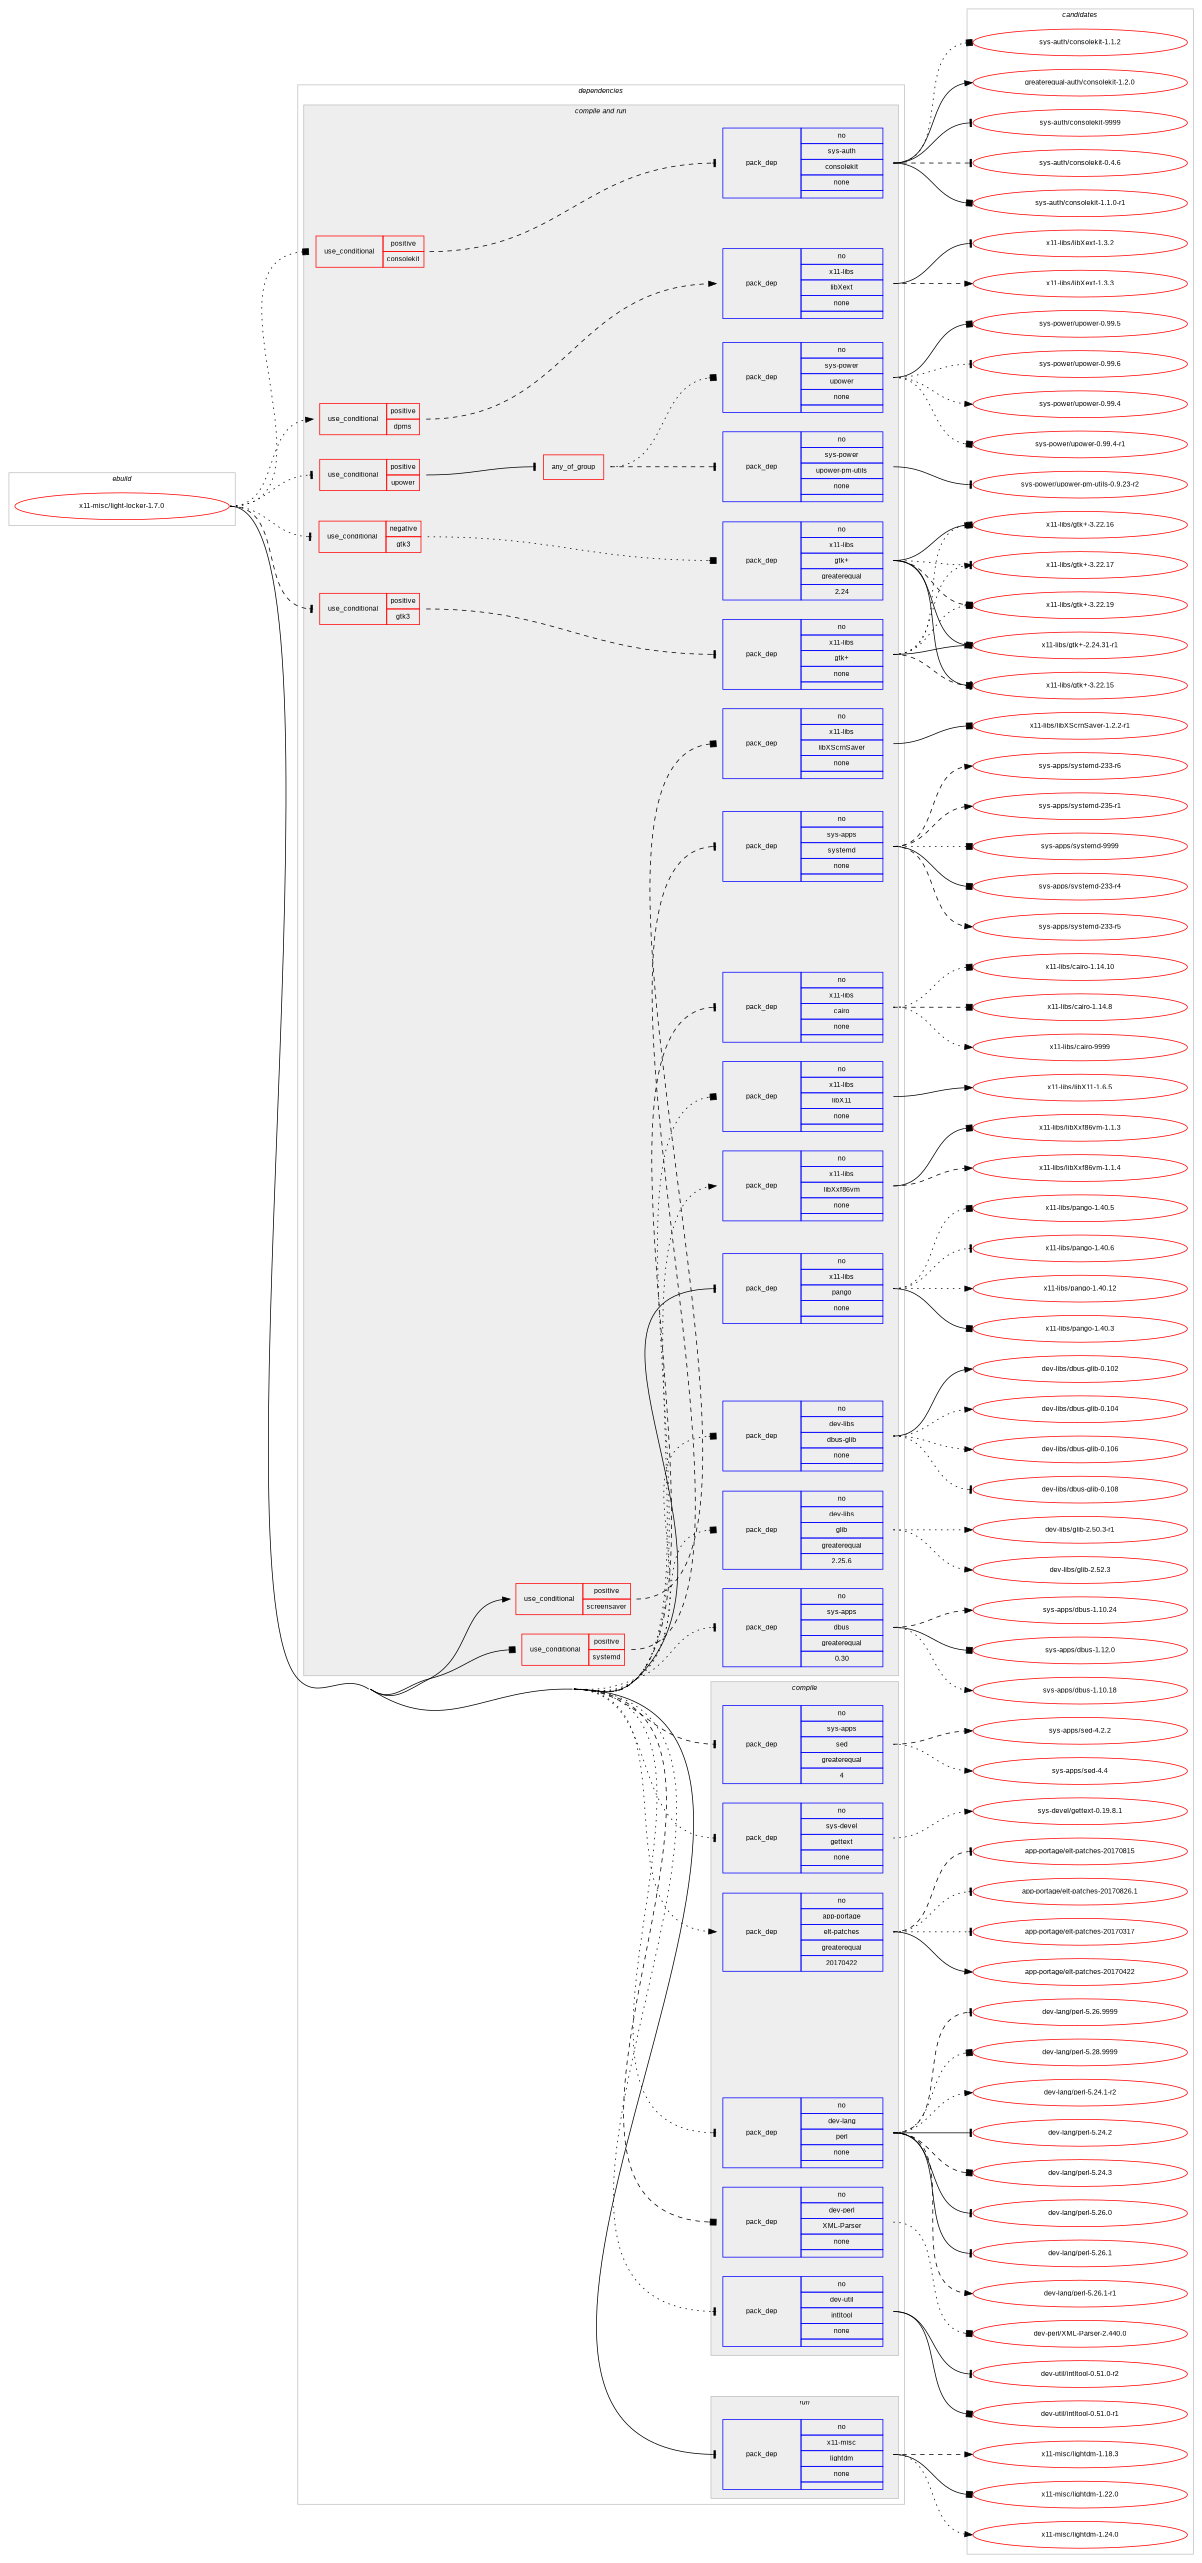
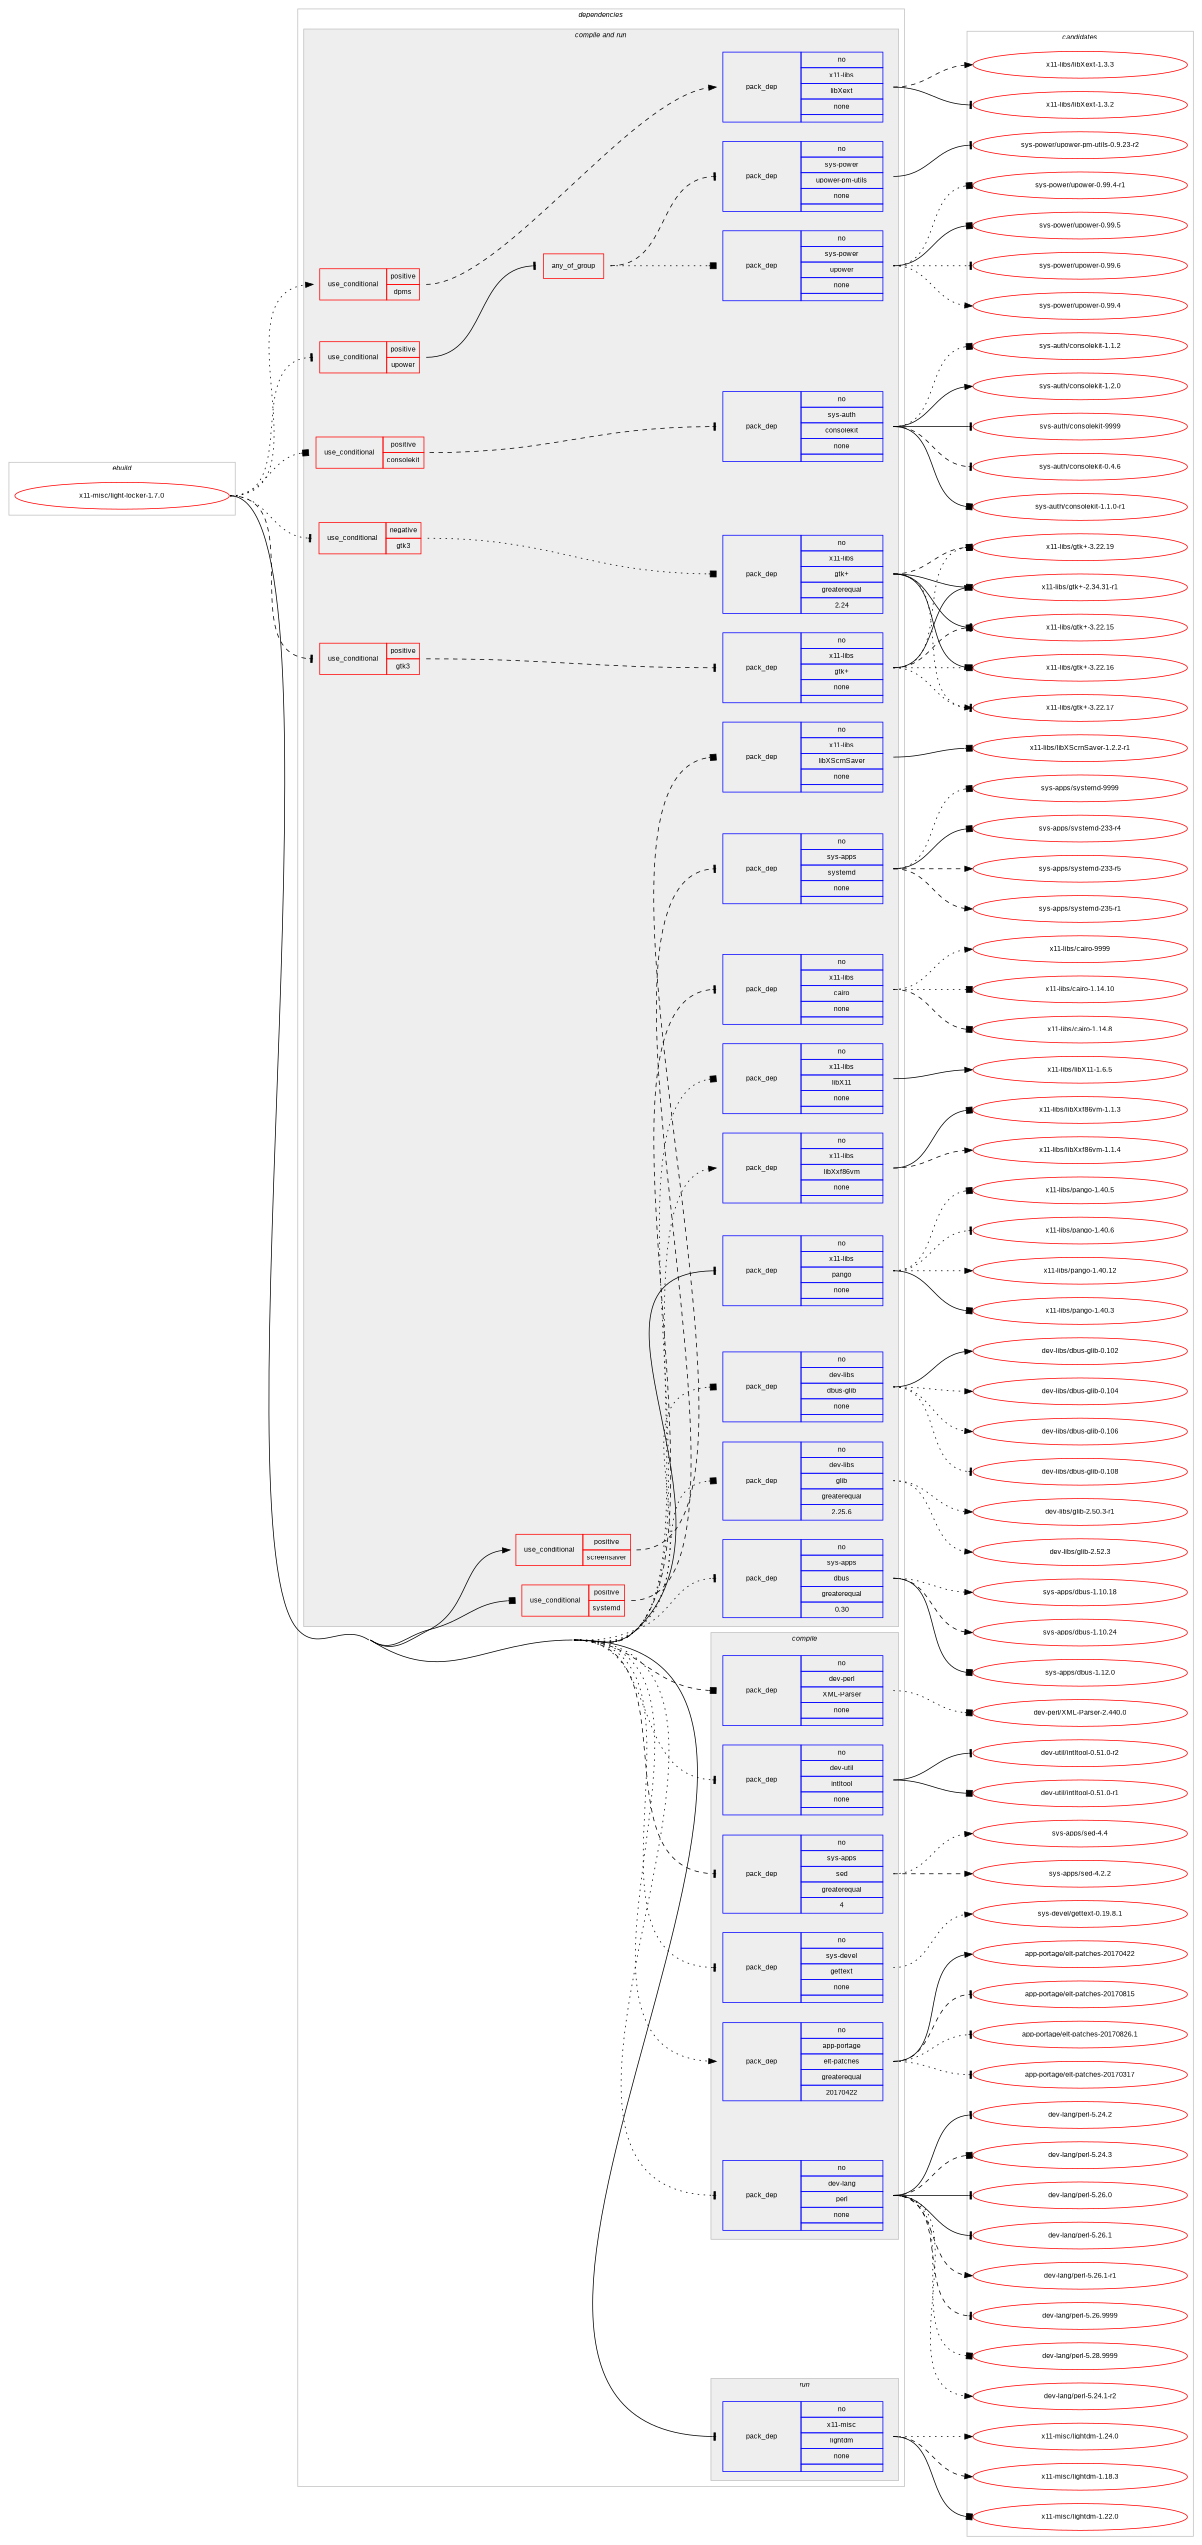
(1080, 83) -> (1080, 386)
(1080, 645) -> (1080, 587)
(1080, 766) -> none
